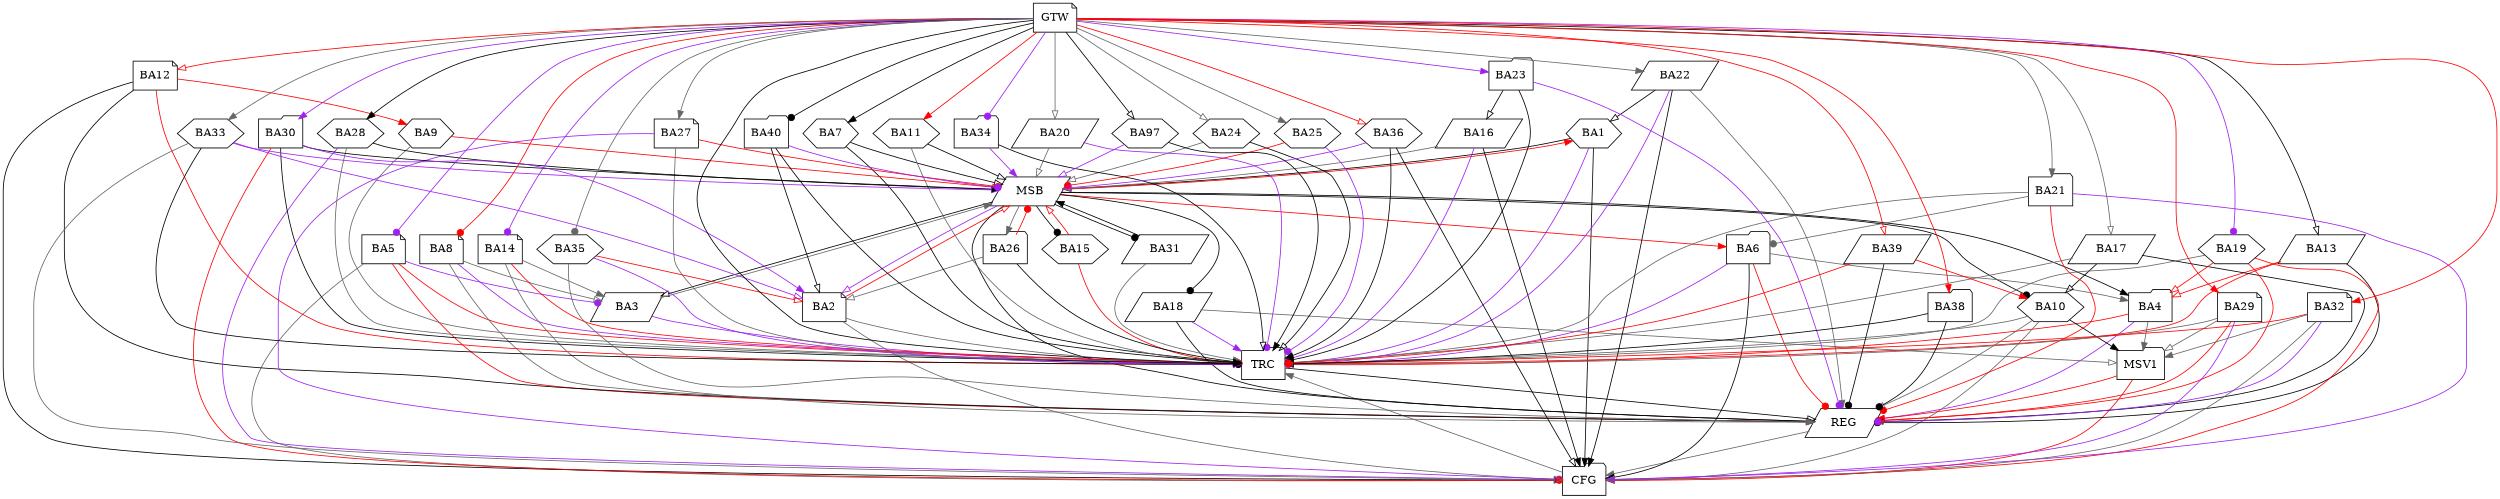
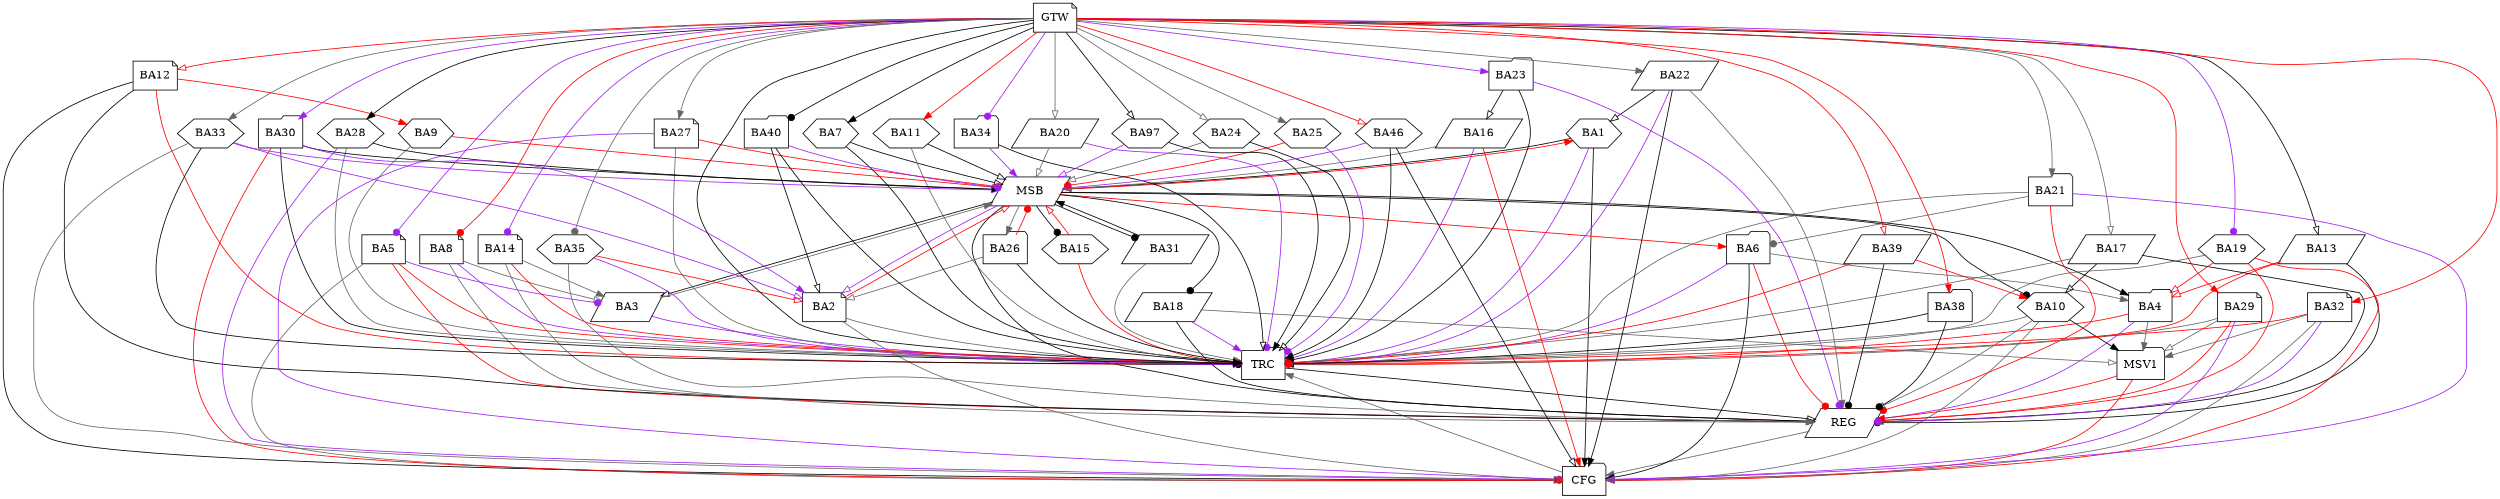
(1389, 133) -> (1389, 133)
(1530, 303) -> (1530, 303)
